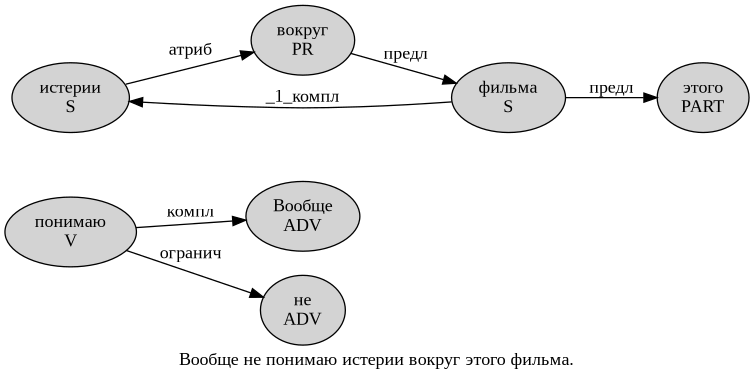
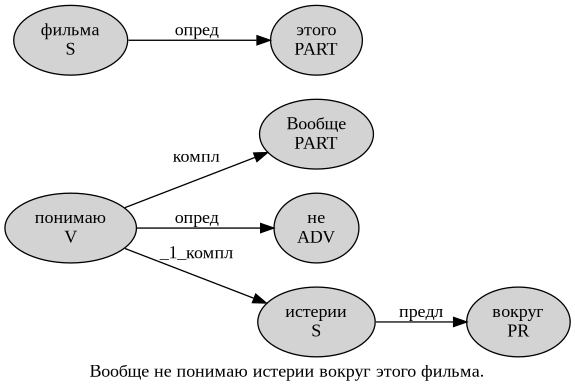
(191, 50) -> (421, 312)
(397, 66) -> none
(611, 88) -> (197, 30)
(297, 108) -> (189, 273)
(303, 216) -> (316, 134)
(191, 253) -> (197, 218)
